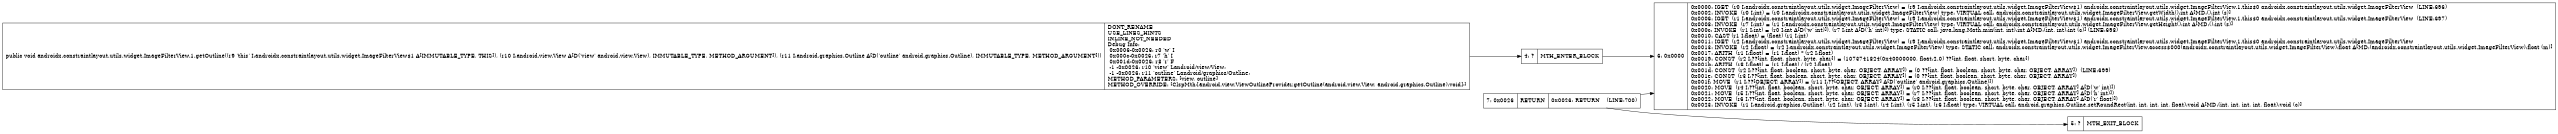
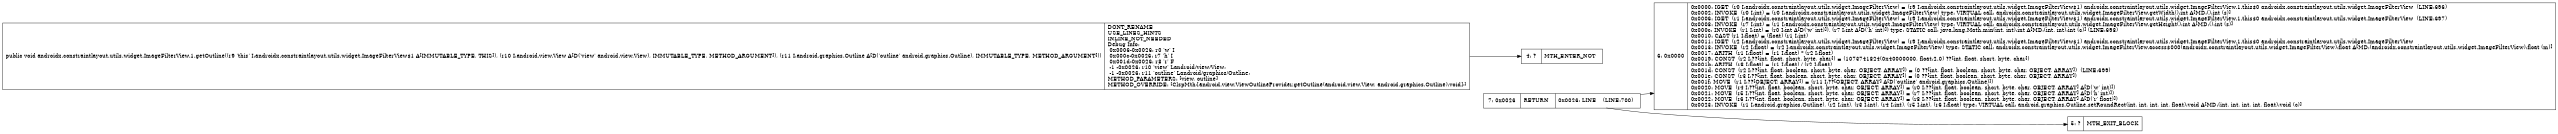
(1570, 56) -> (1570, 56)
(1626, 56) -> none
(1594, 101) -> (1596, 101)
